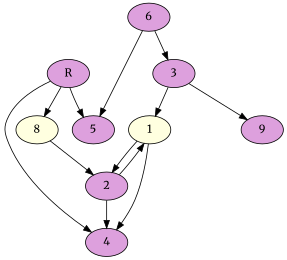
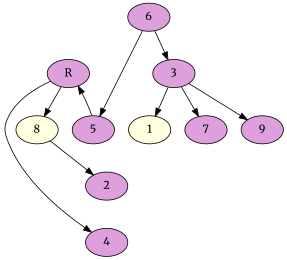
(74, 99) -> (87, 104)
none -> (206, 130)
(127, 153) -> none
(130, 163) -> none
(140, 185) -> none
(107, 210) -> none
